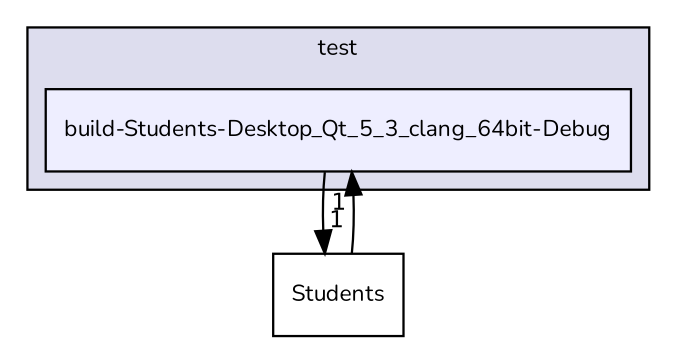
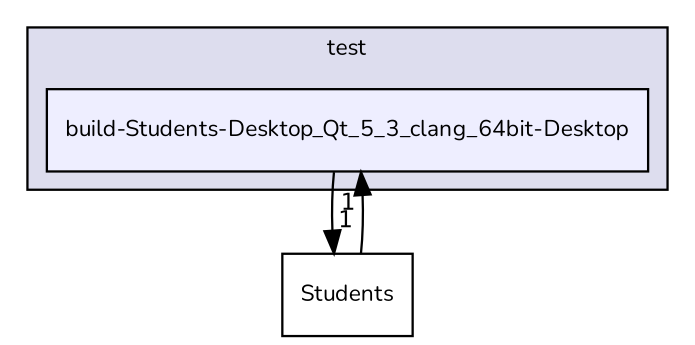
(338, 130) -> (347, 130)
